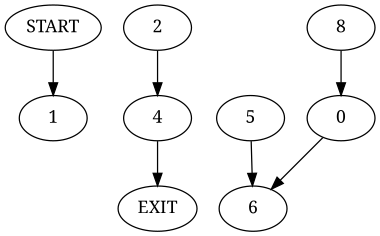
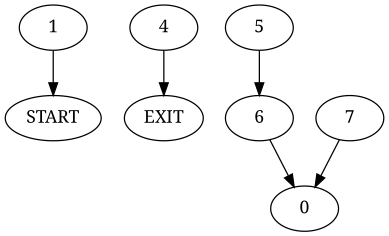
(158, 28) -> none
(341, 28) -> (350, 118)
(53, 67) -> (53, 67)
(302, 159) -> (279, 158)
